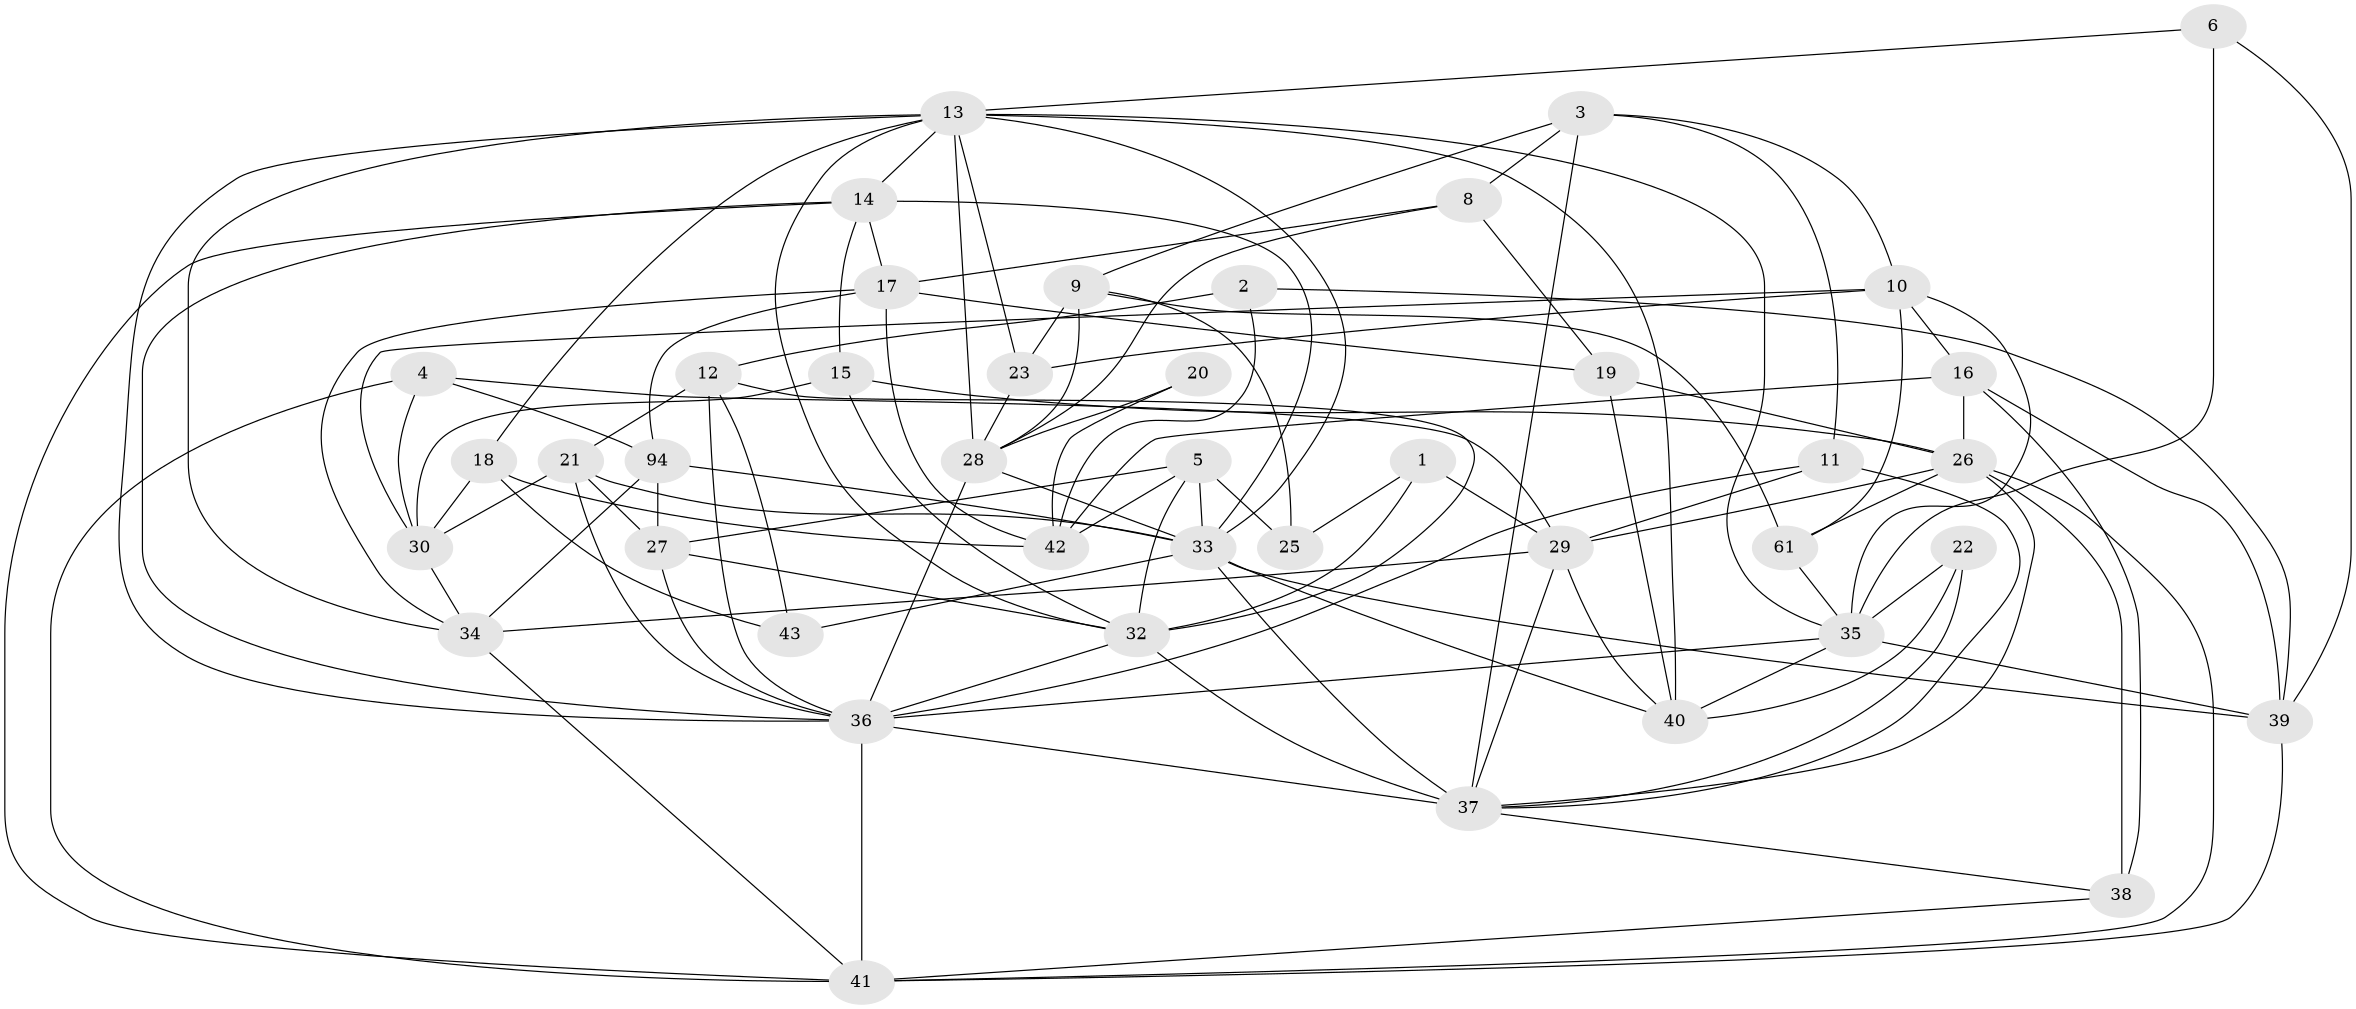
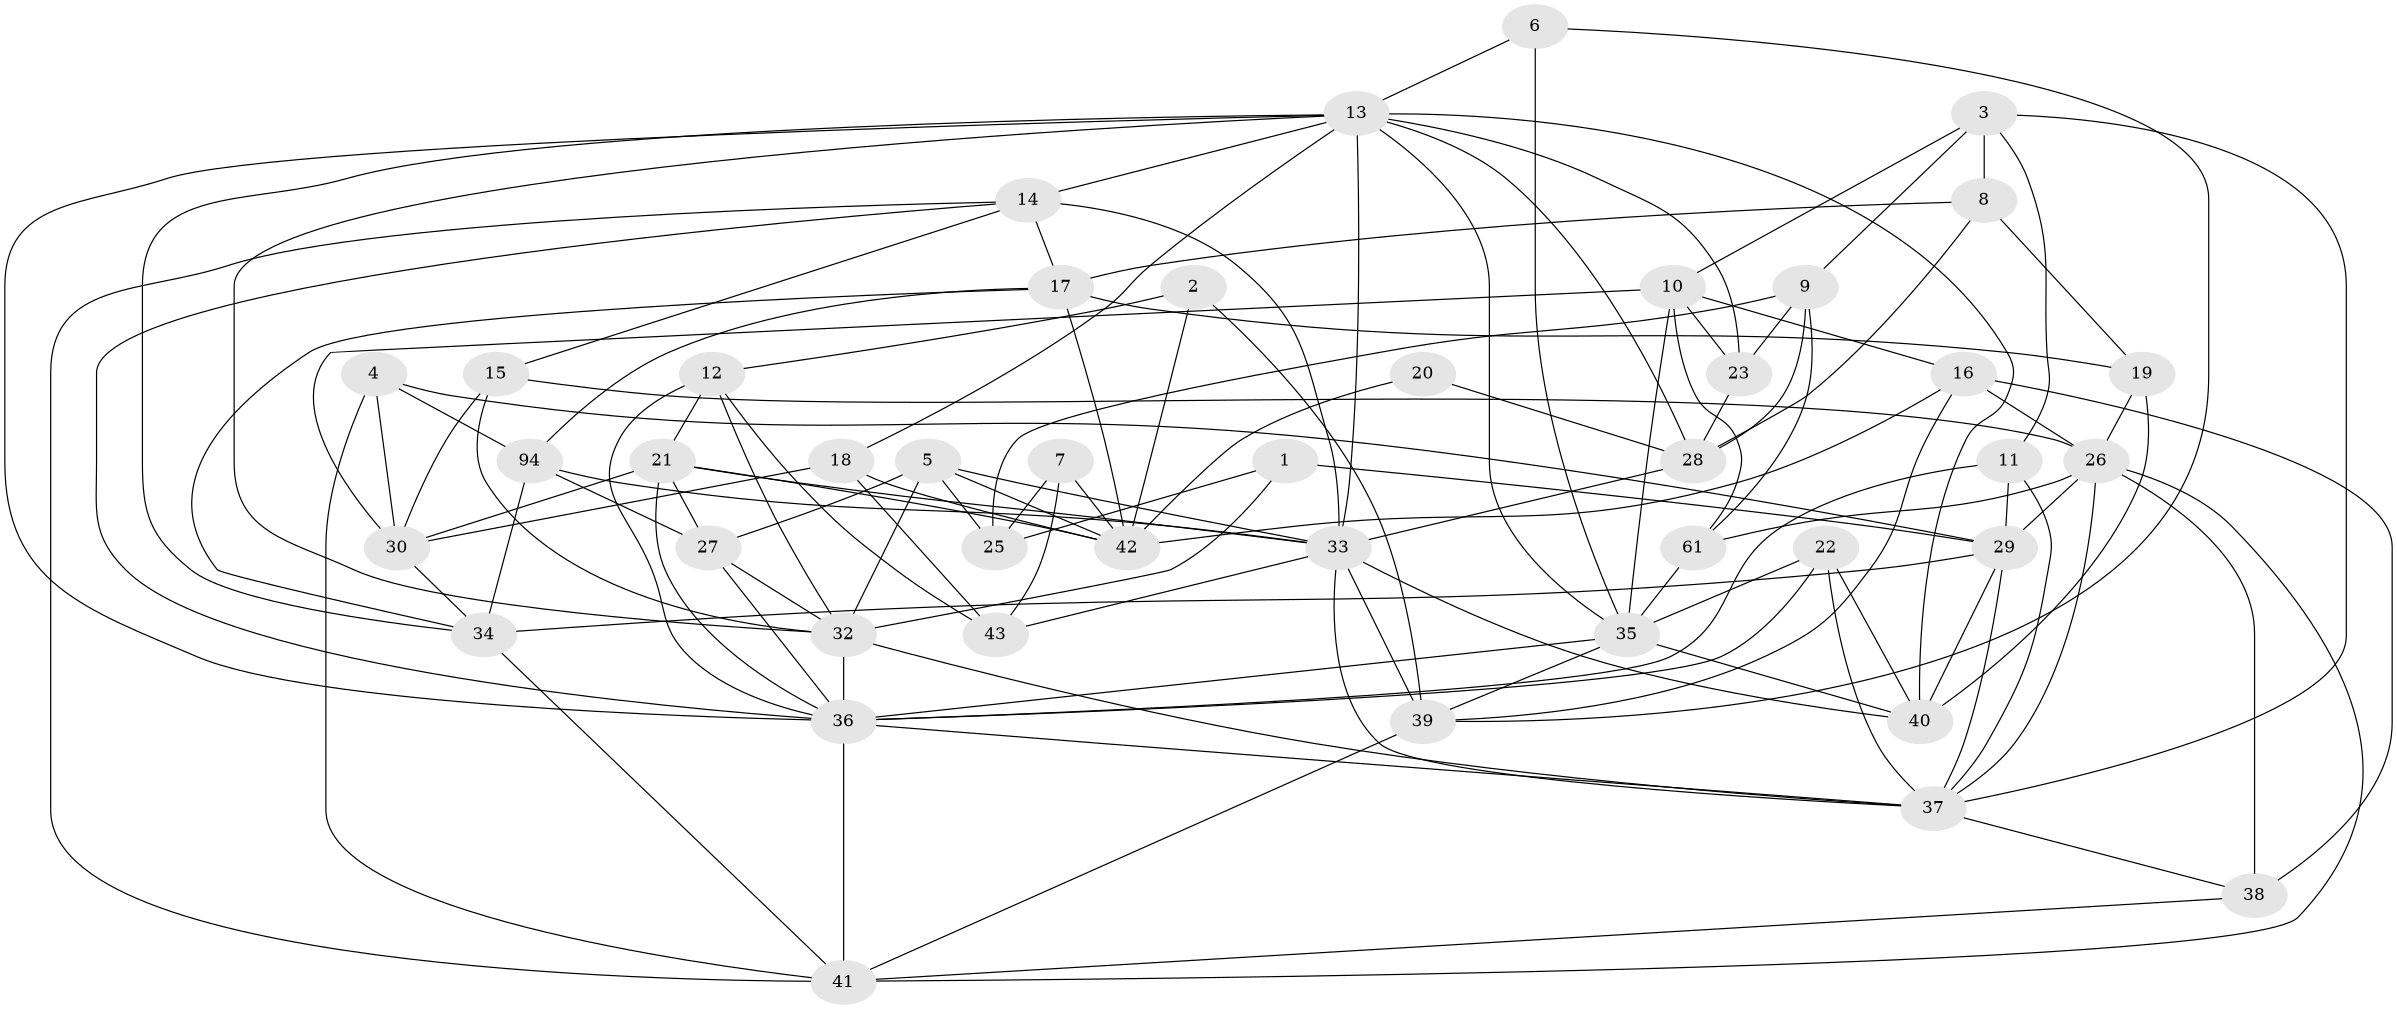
none -> (1061, 461)
none -> (896, 500)
(920, 586) -> (1365, 697)
